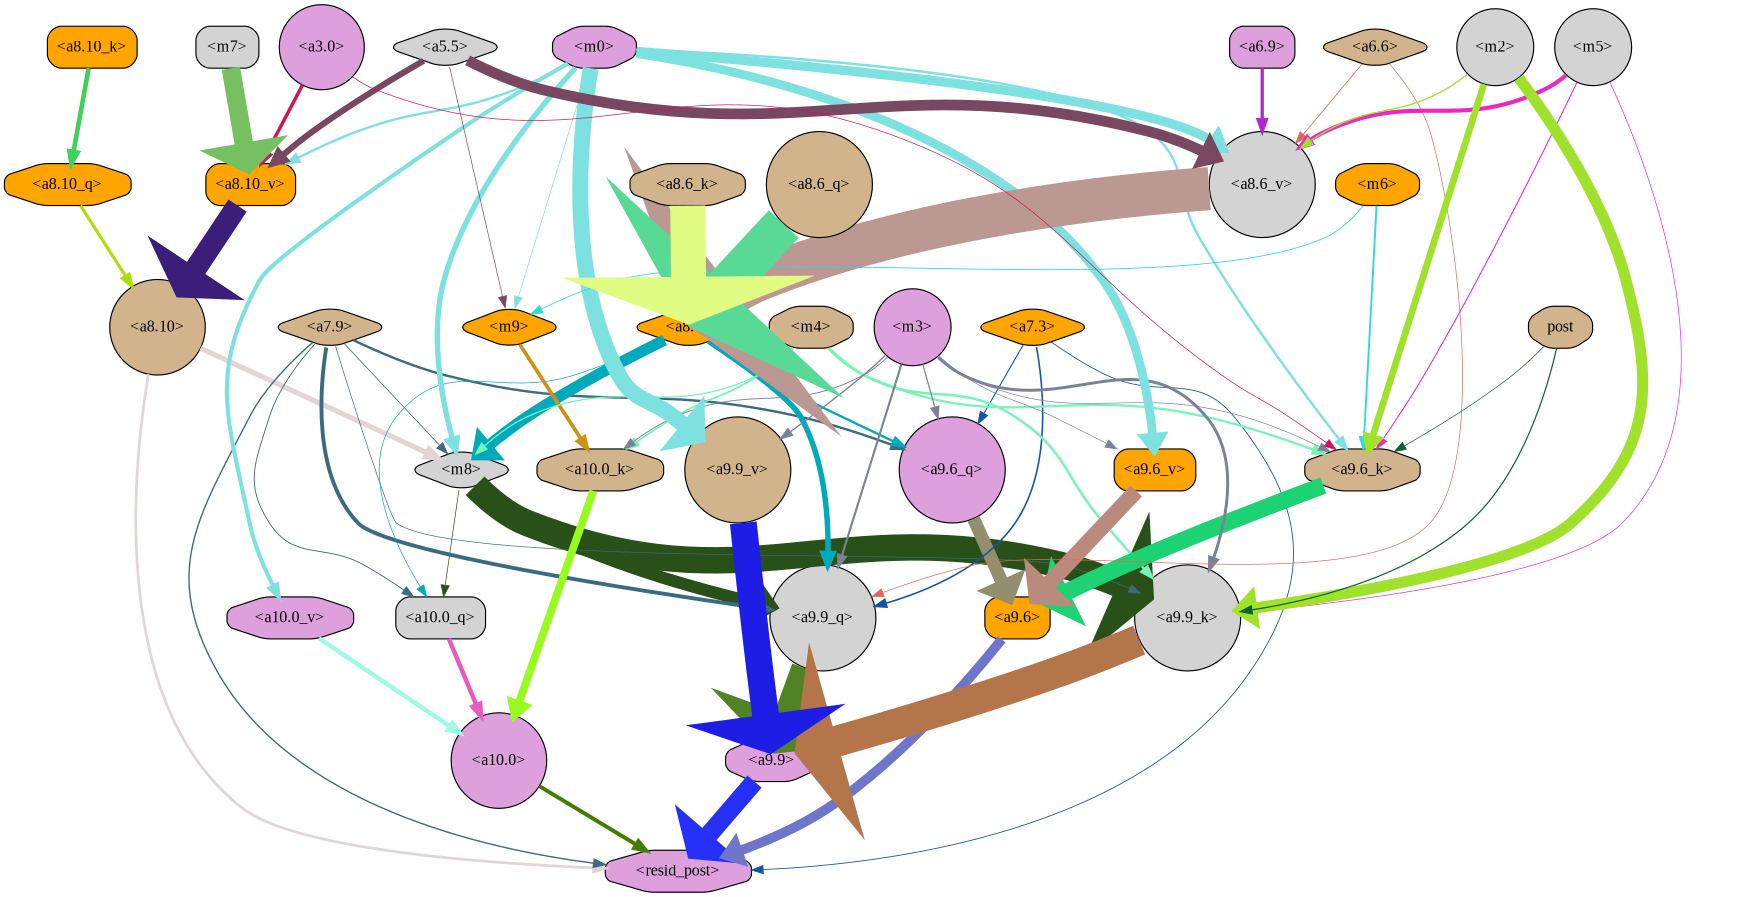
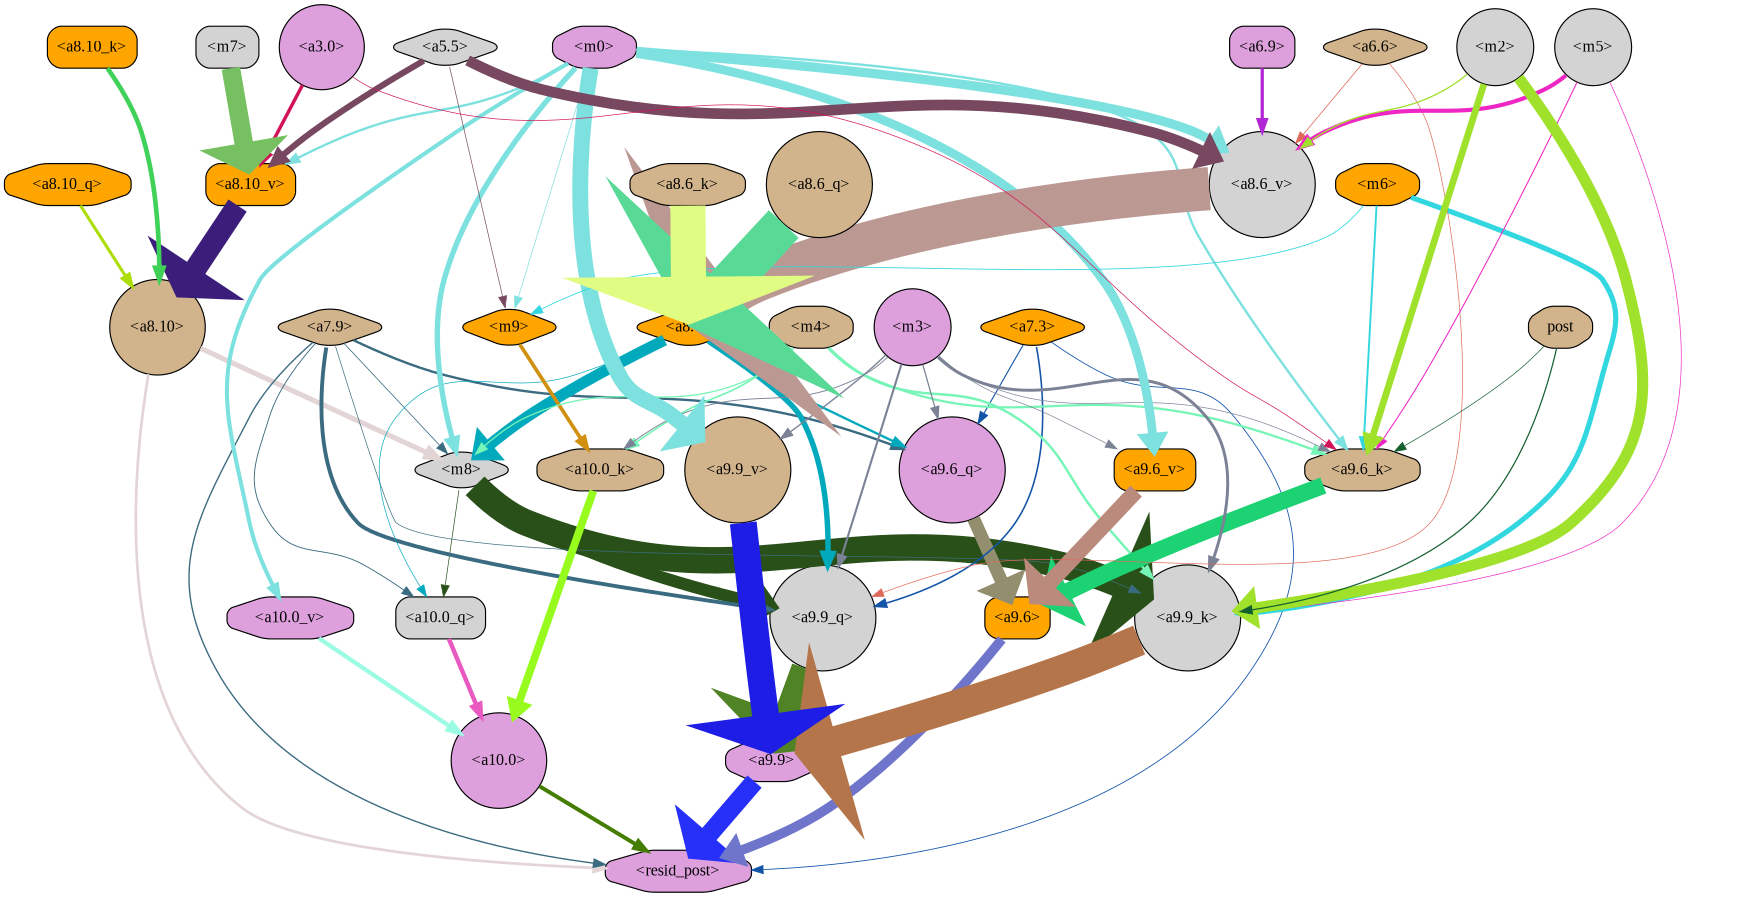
(81, 110) -> (149, 163)
none -> (1581, 447)
